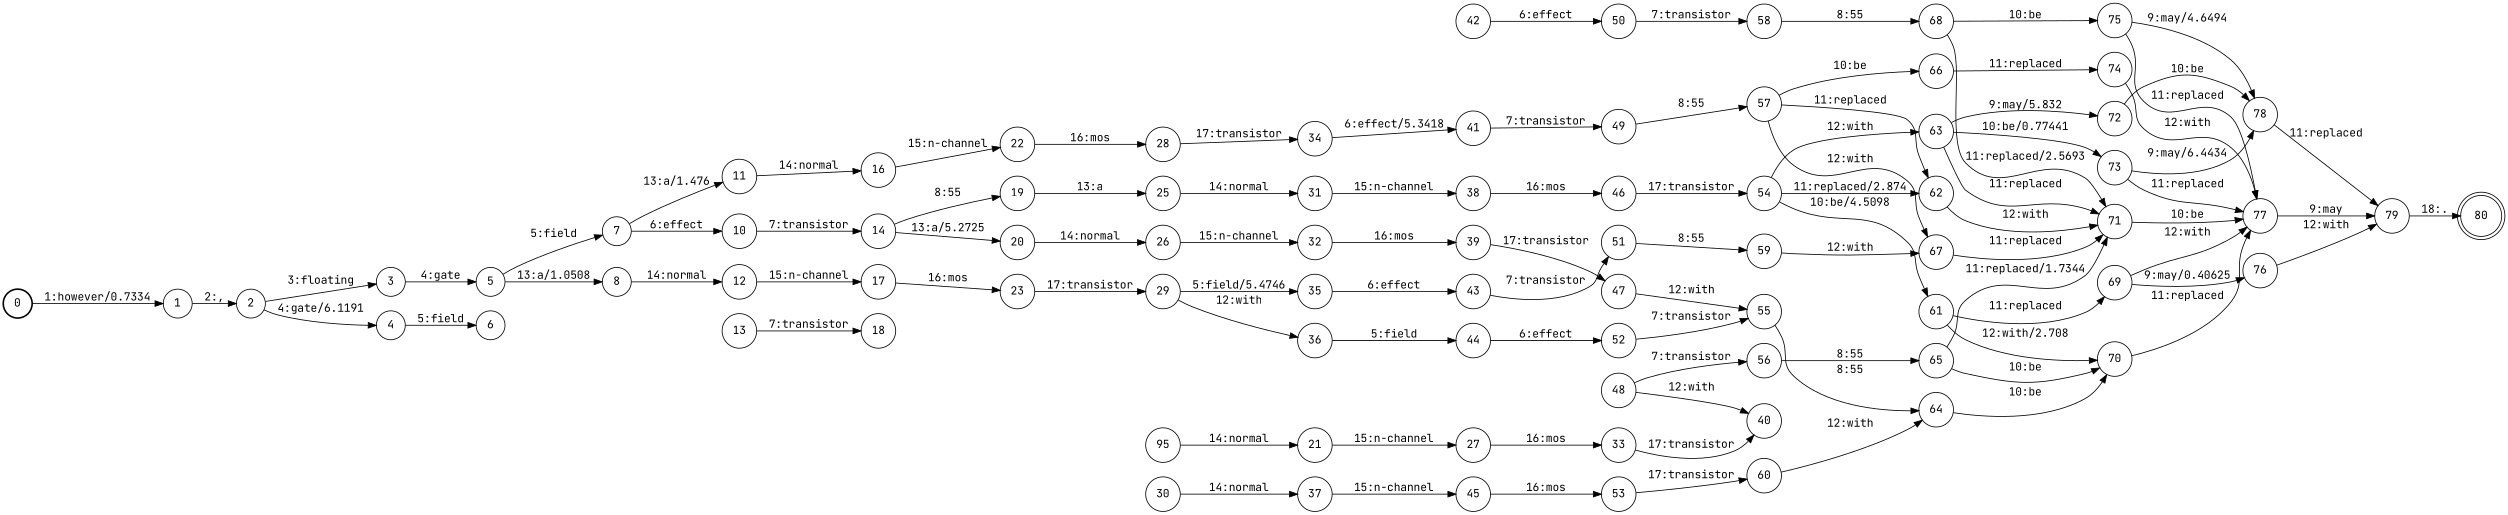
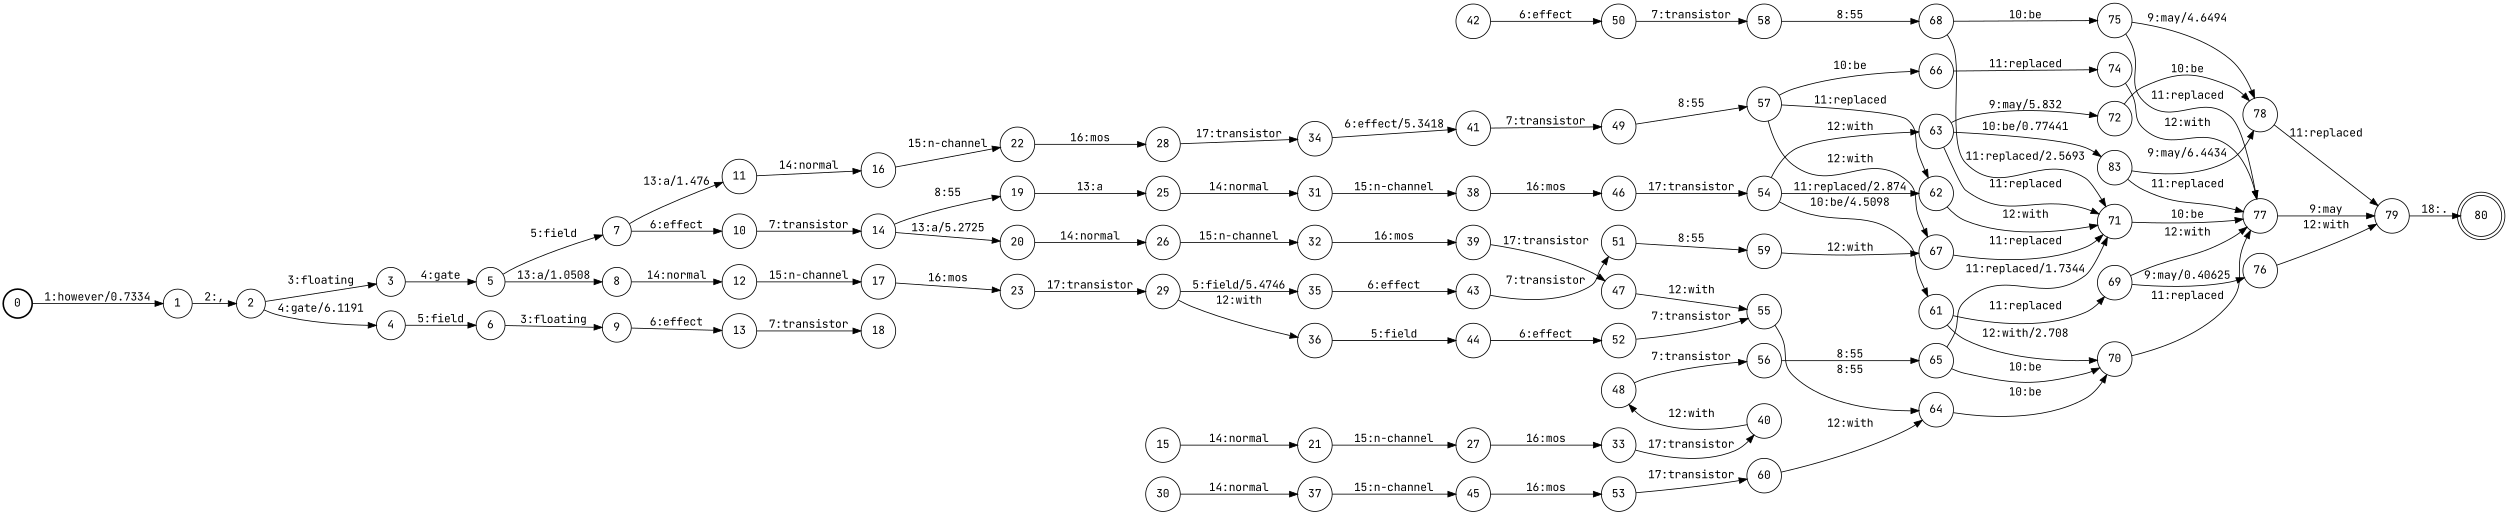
(2115, 168) -> (2115, 168)
none -> (617, 328)
(1689, 399) -> (1689, 429)
(1163, 445) -> (1163, 445)
